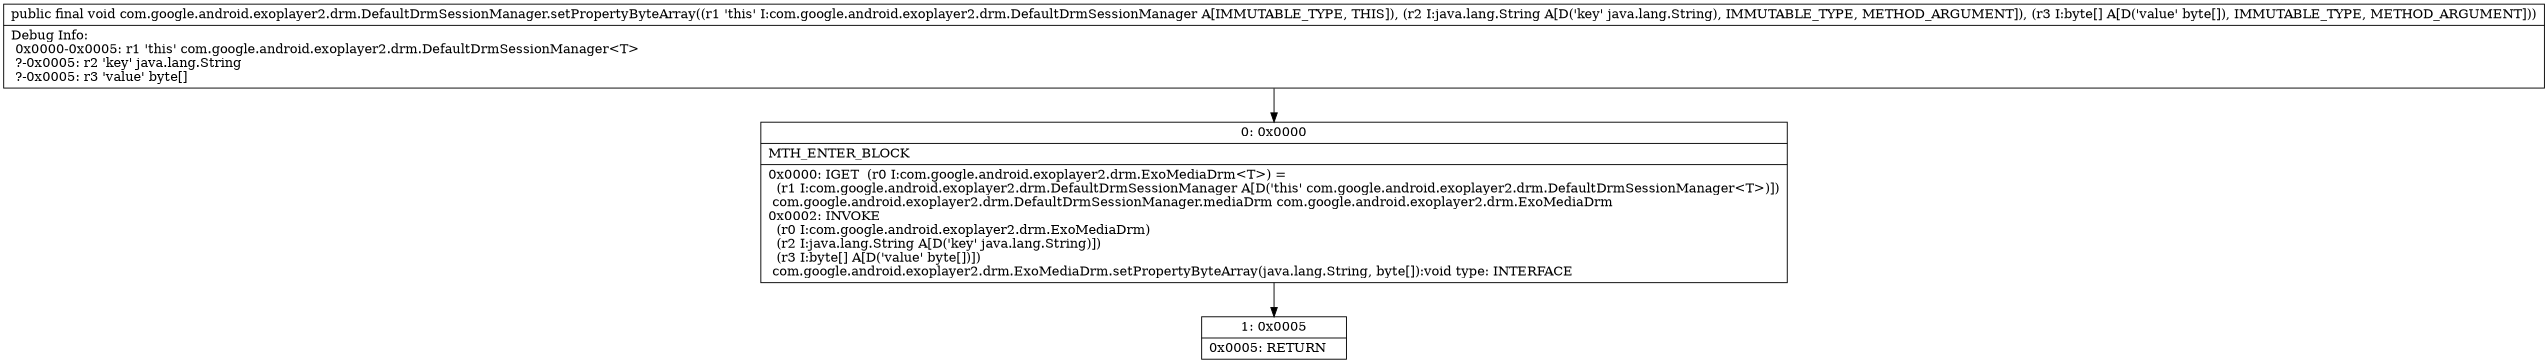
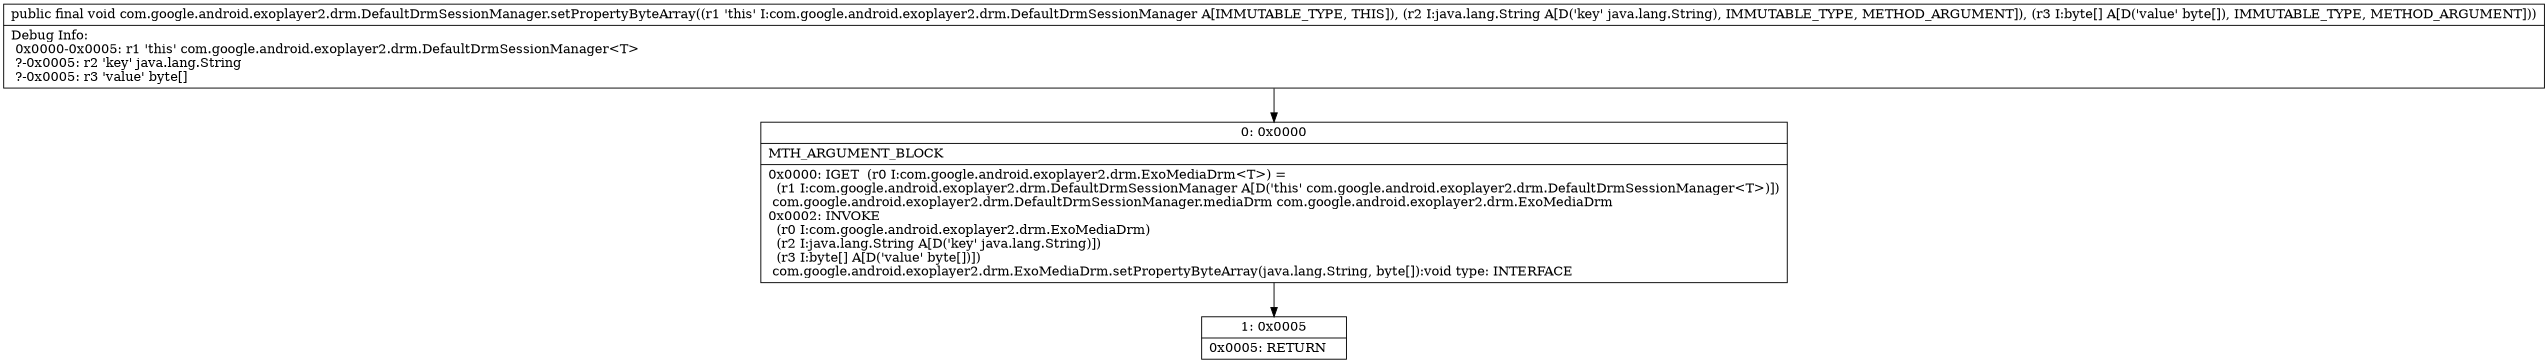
(839, 154) -> (856, 154)
